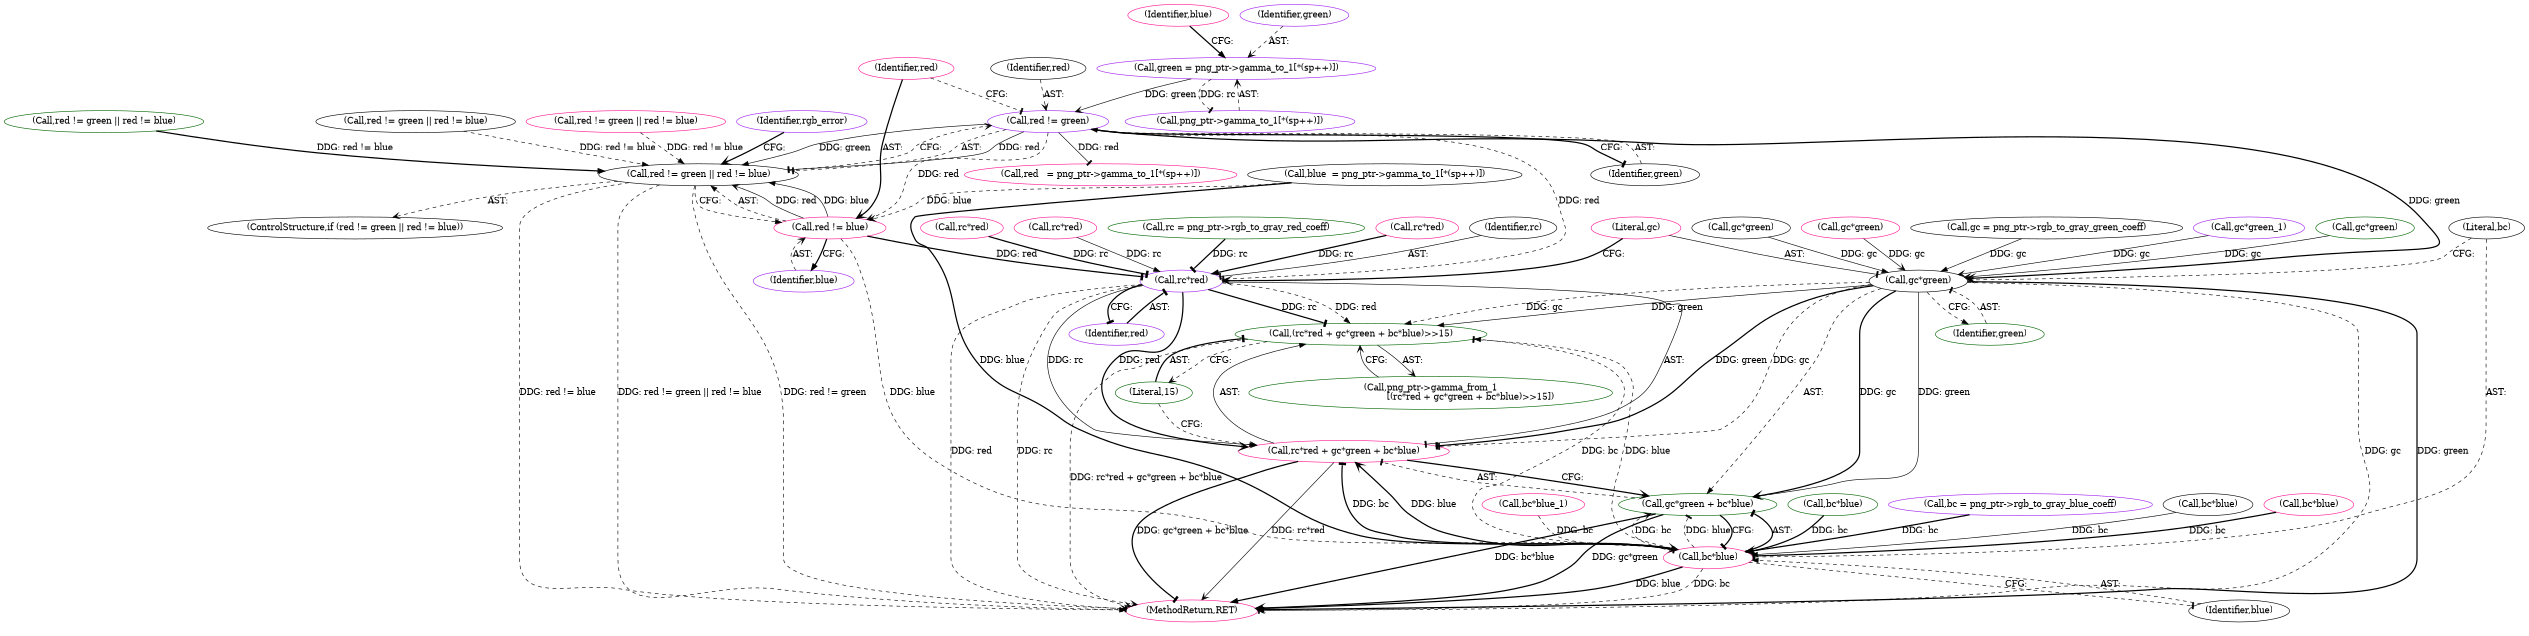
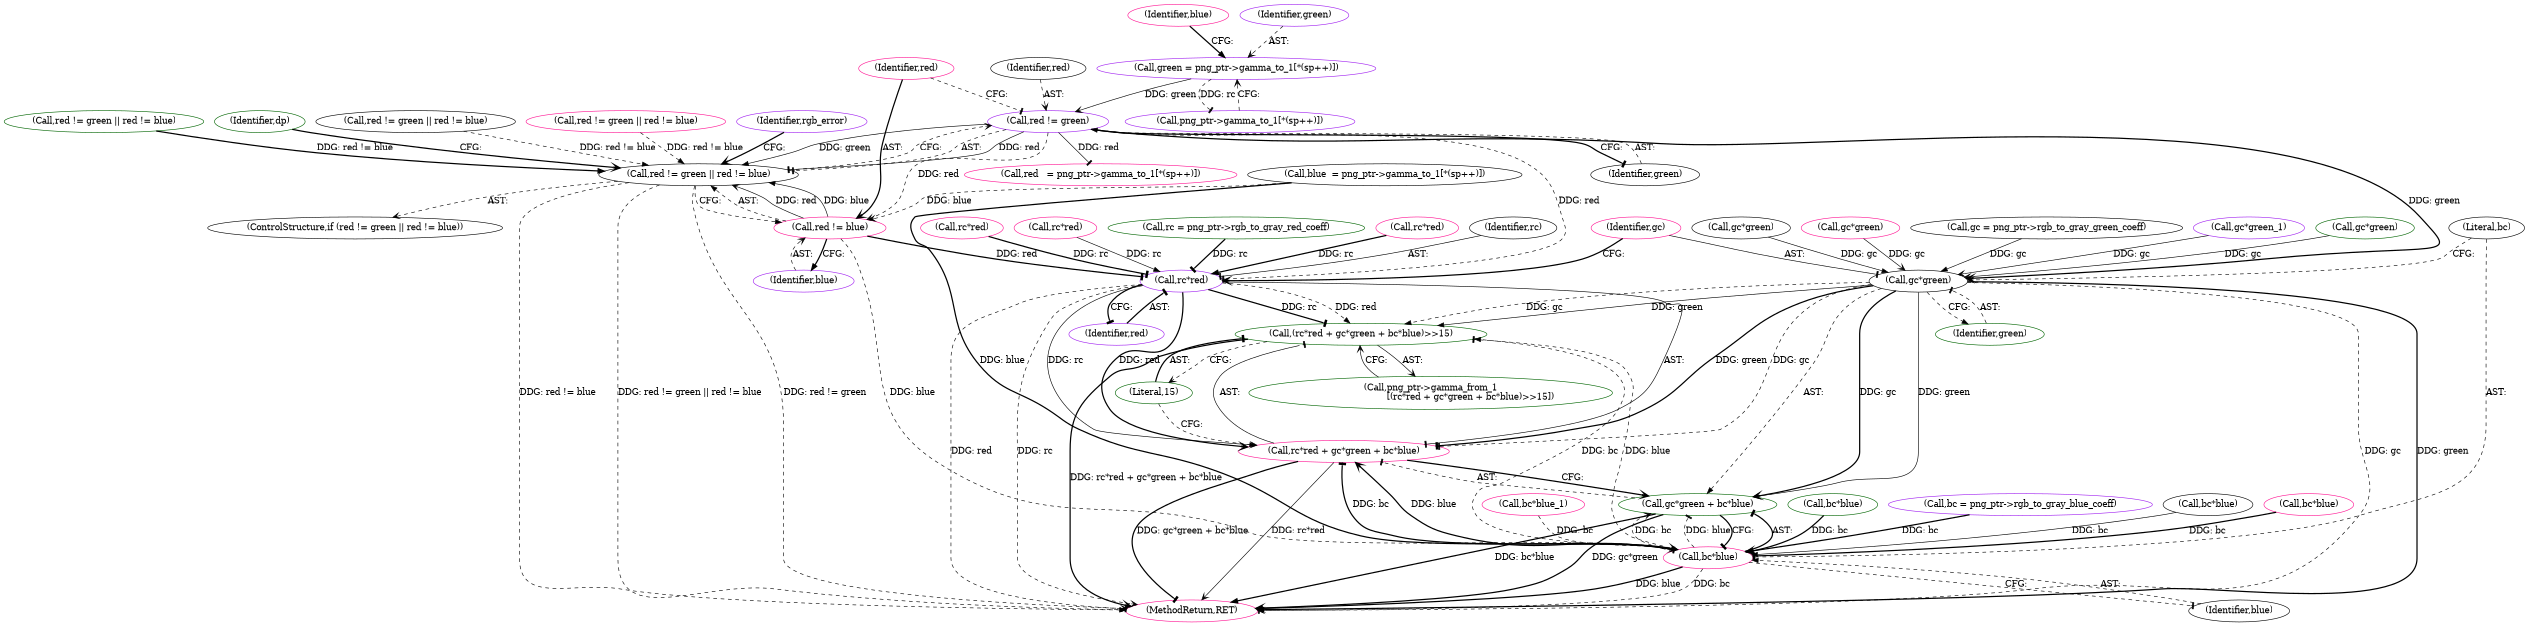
(1250, 95) -> (1250, 95)
none -> (260, 122)
(1636, 228) -> (1636, 228)
(1216, 383) -> (1216, 383)
(1071, 438) -> (1071, 438)
